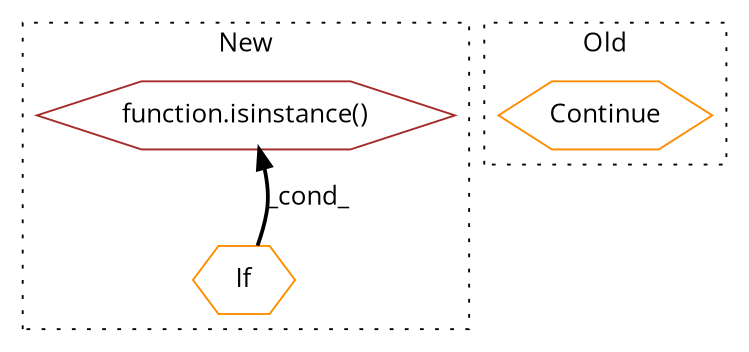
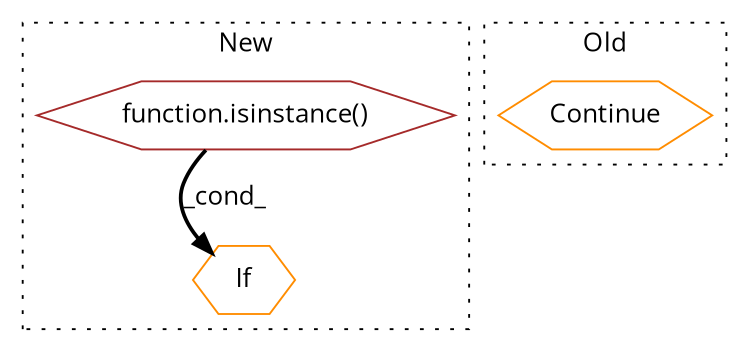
(267, 207) -> (181, 193)
